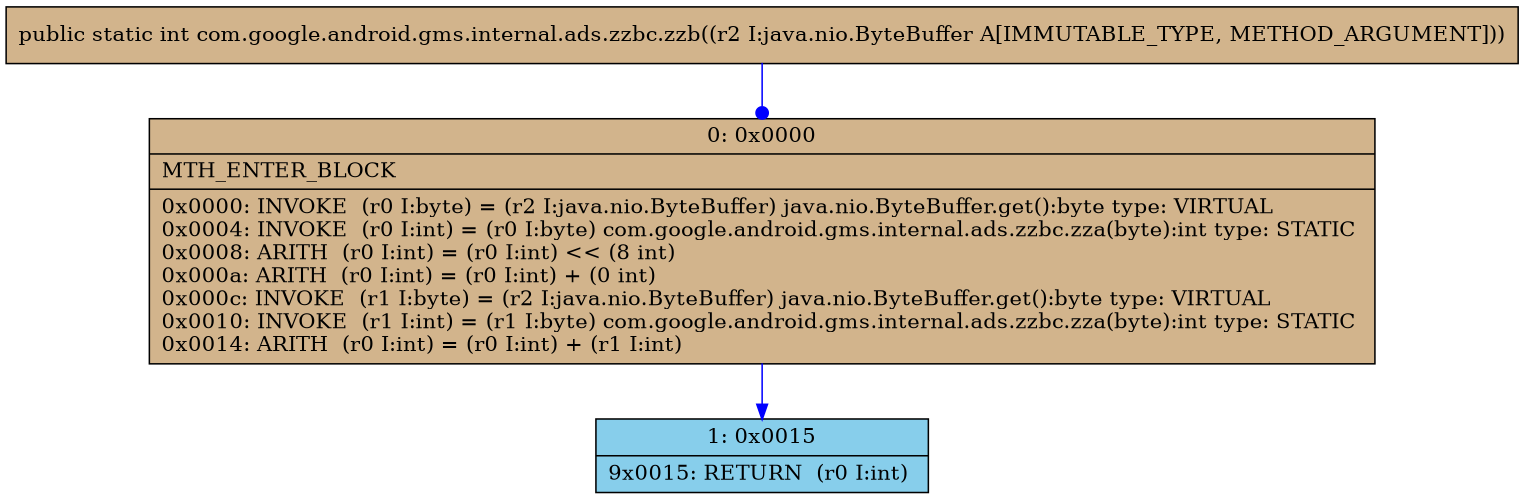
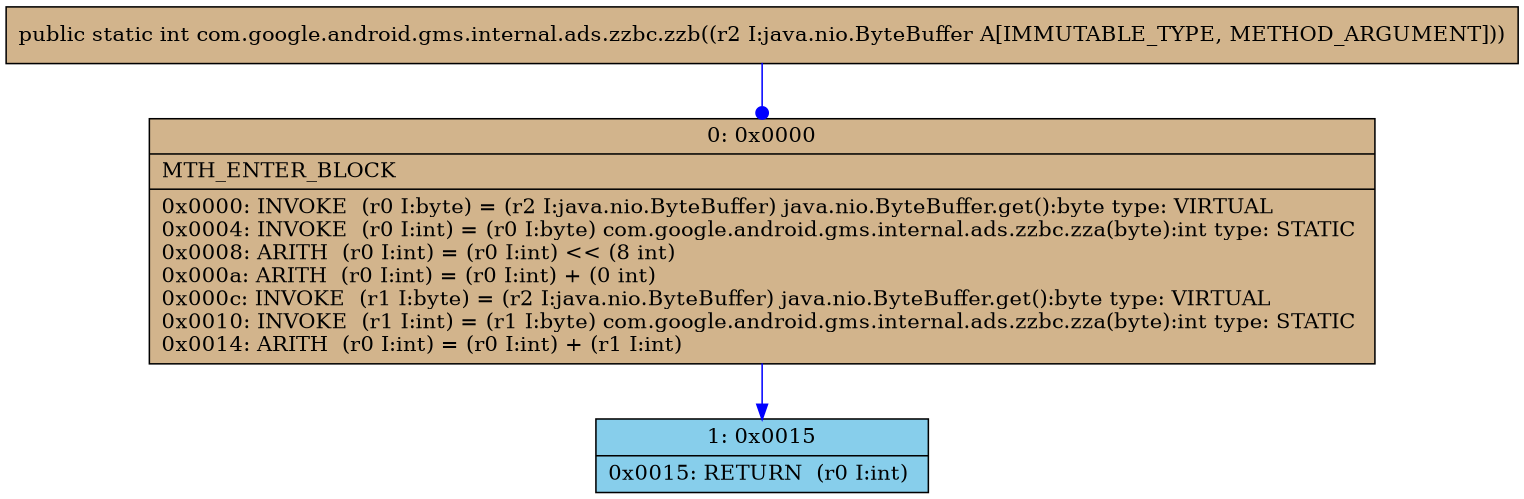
(762, 473) -> (762, 473)
